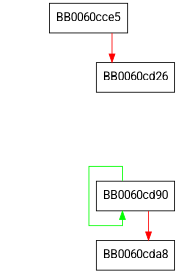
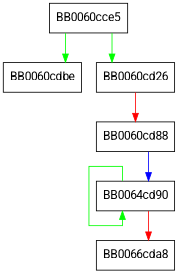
(112, 44) -> (112, 44)
none -> (42, 77)
none -> (135, 137)
(135, 196) -> (135, 196)
(135, 255) -> (135, 255)
